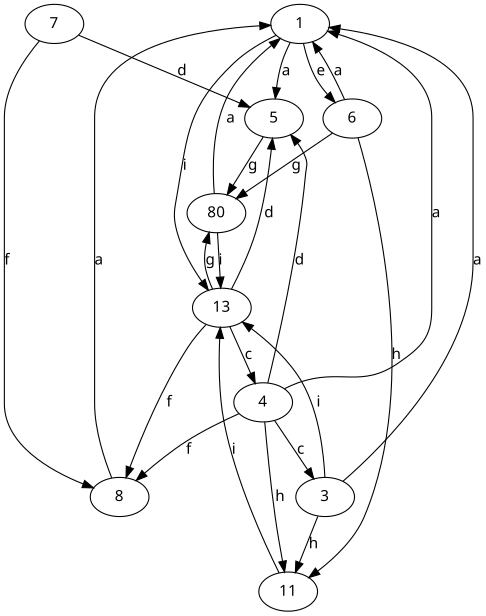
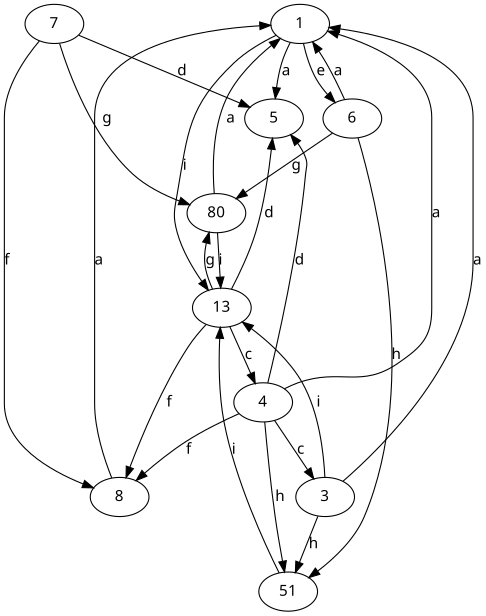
(248, 161) -> (102, 137)
(288, 592) -> (288, 592)
